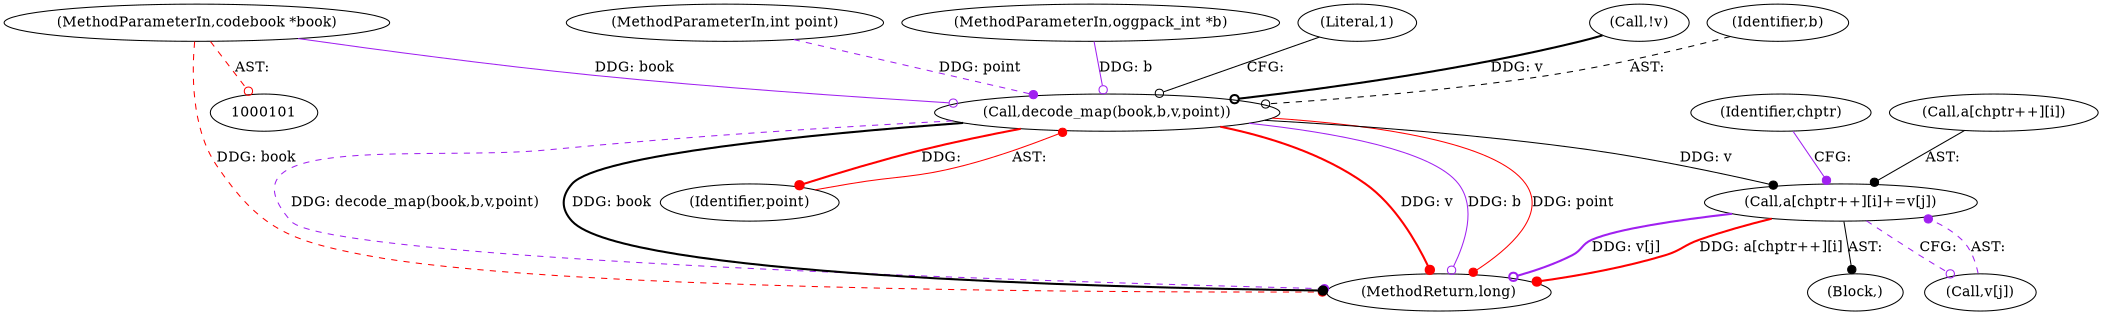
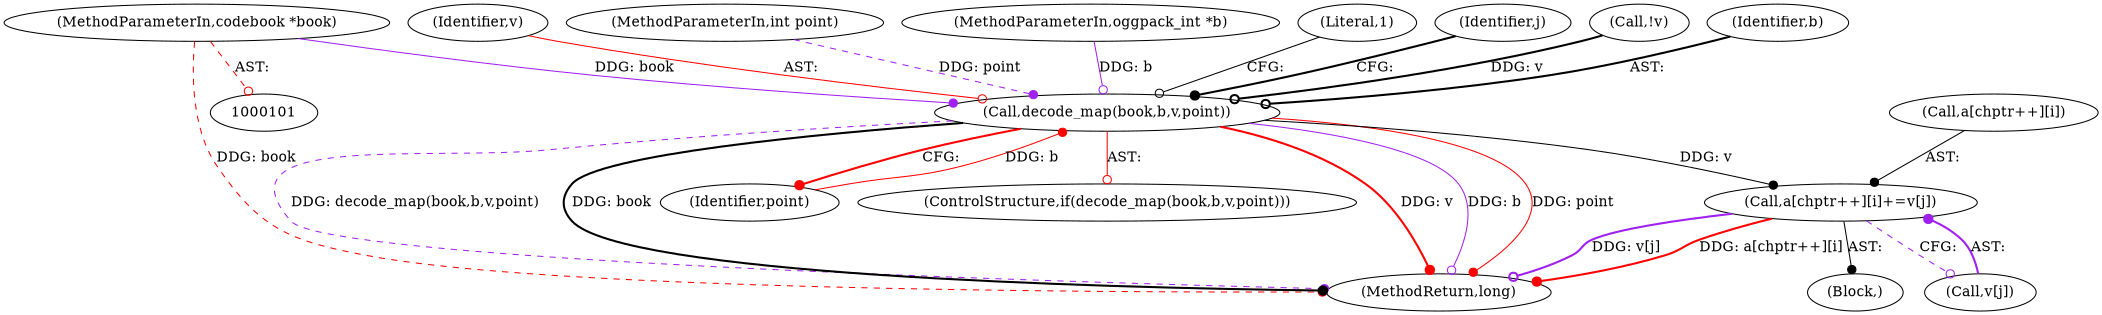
none -> (478, 23)
none -> (1503, 23)
(623, 78) -> (623, 78)
(1502, 82) -> (1502, 82)
(1781, 113) -> none
(943, 158) -> (943, 158)
(1032, 158) -> (1032, 158)
none -> (1107, 203)
(1963, 241) -> (1963, 241)
